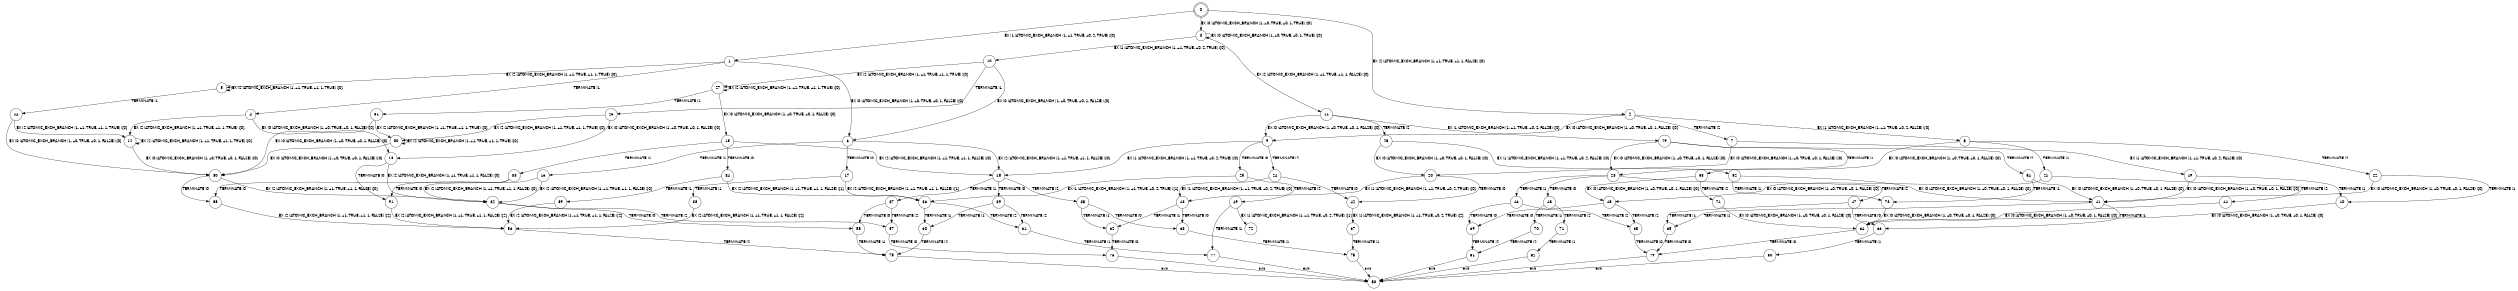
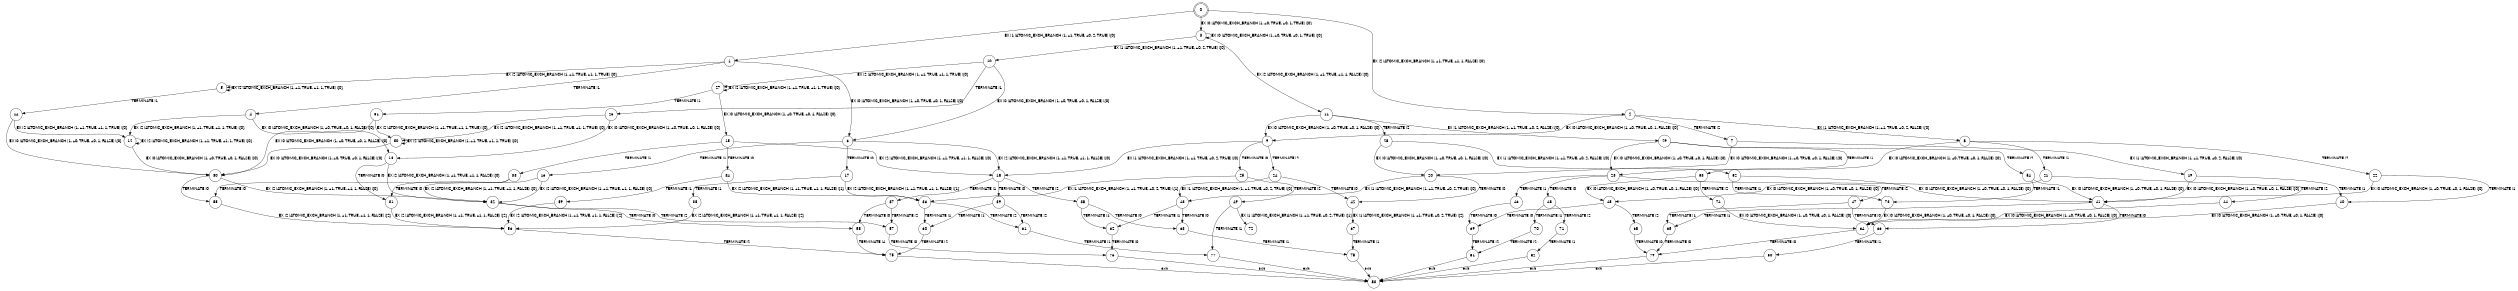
(391, 202) -> (391, 202)
(1576, 211) -> none
(2133, 216) -> (2133, 216)
